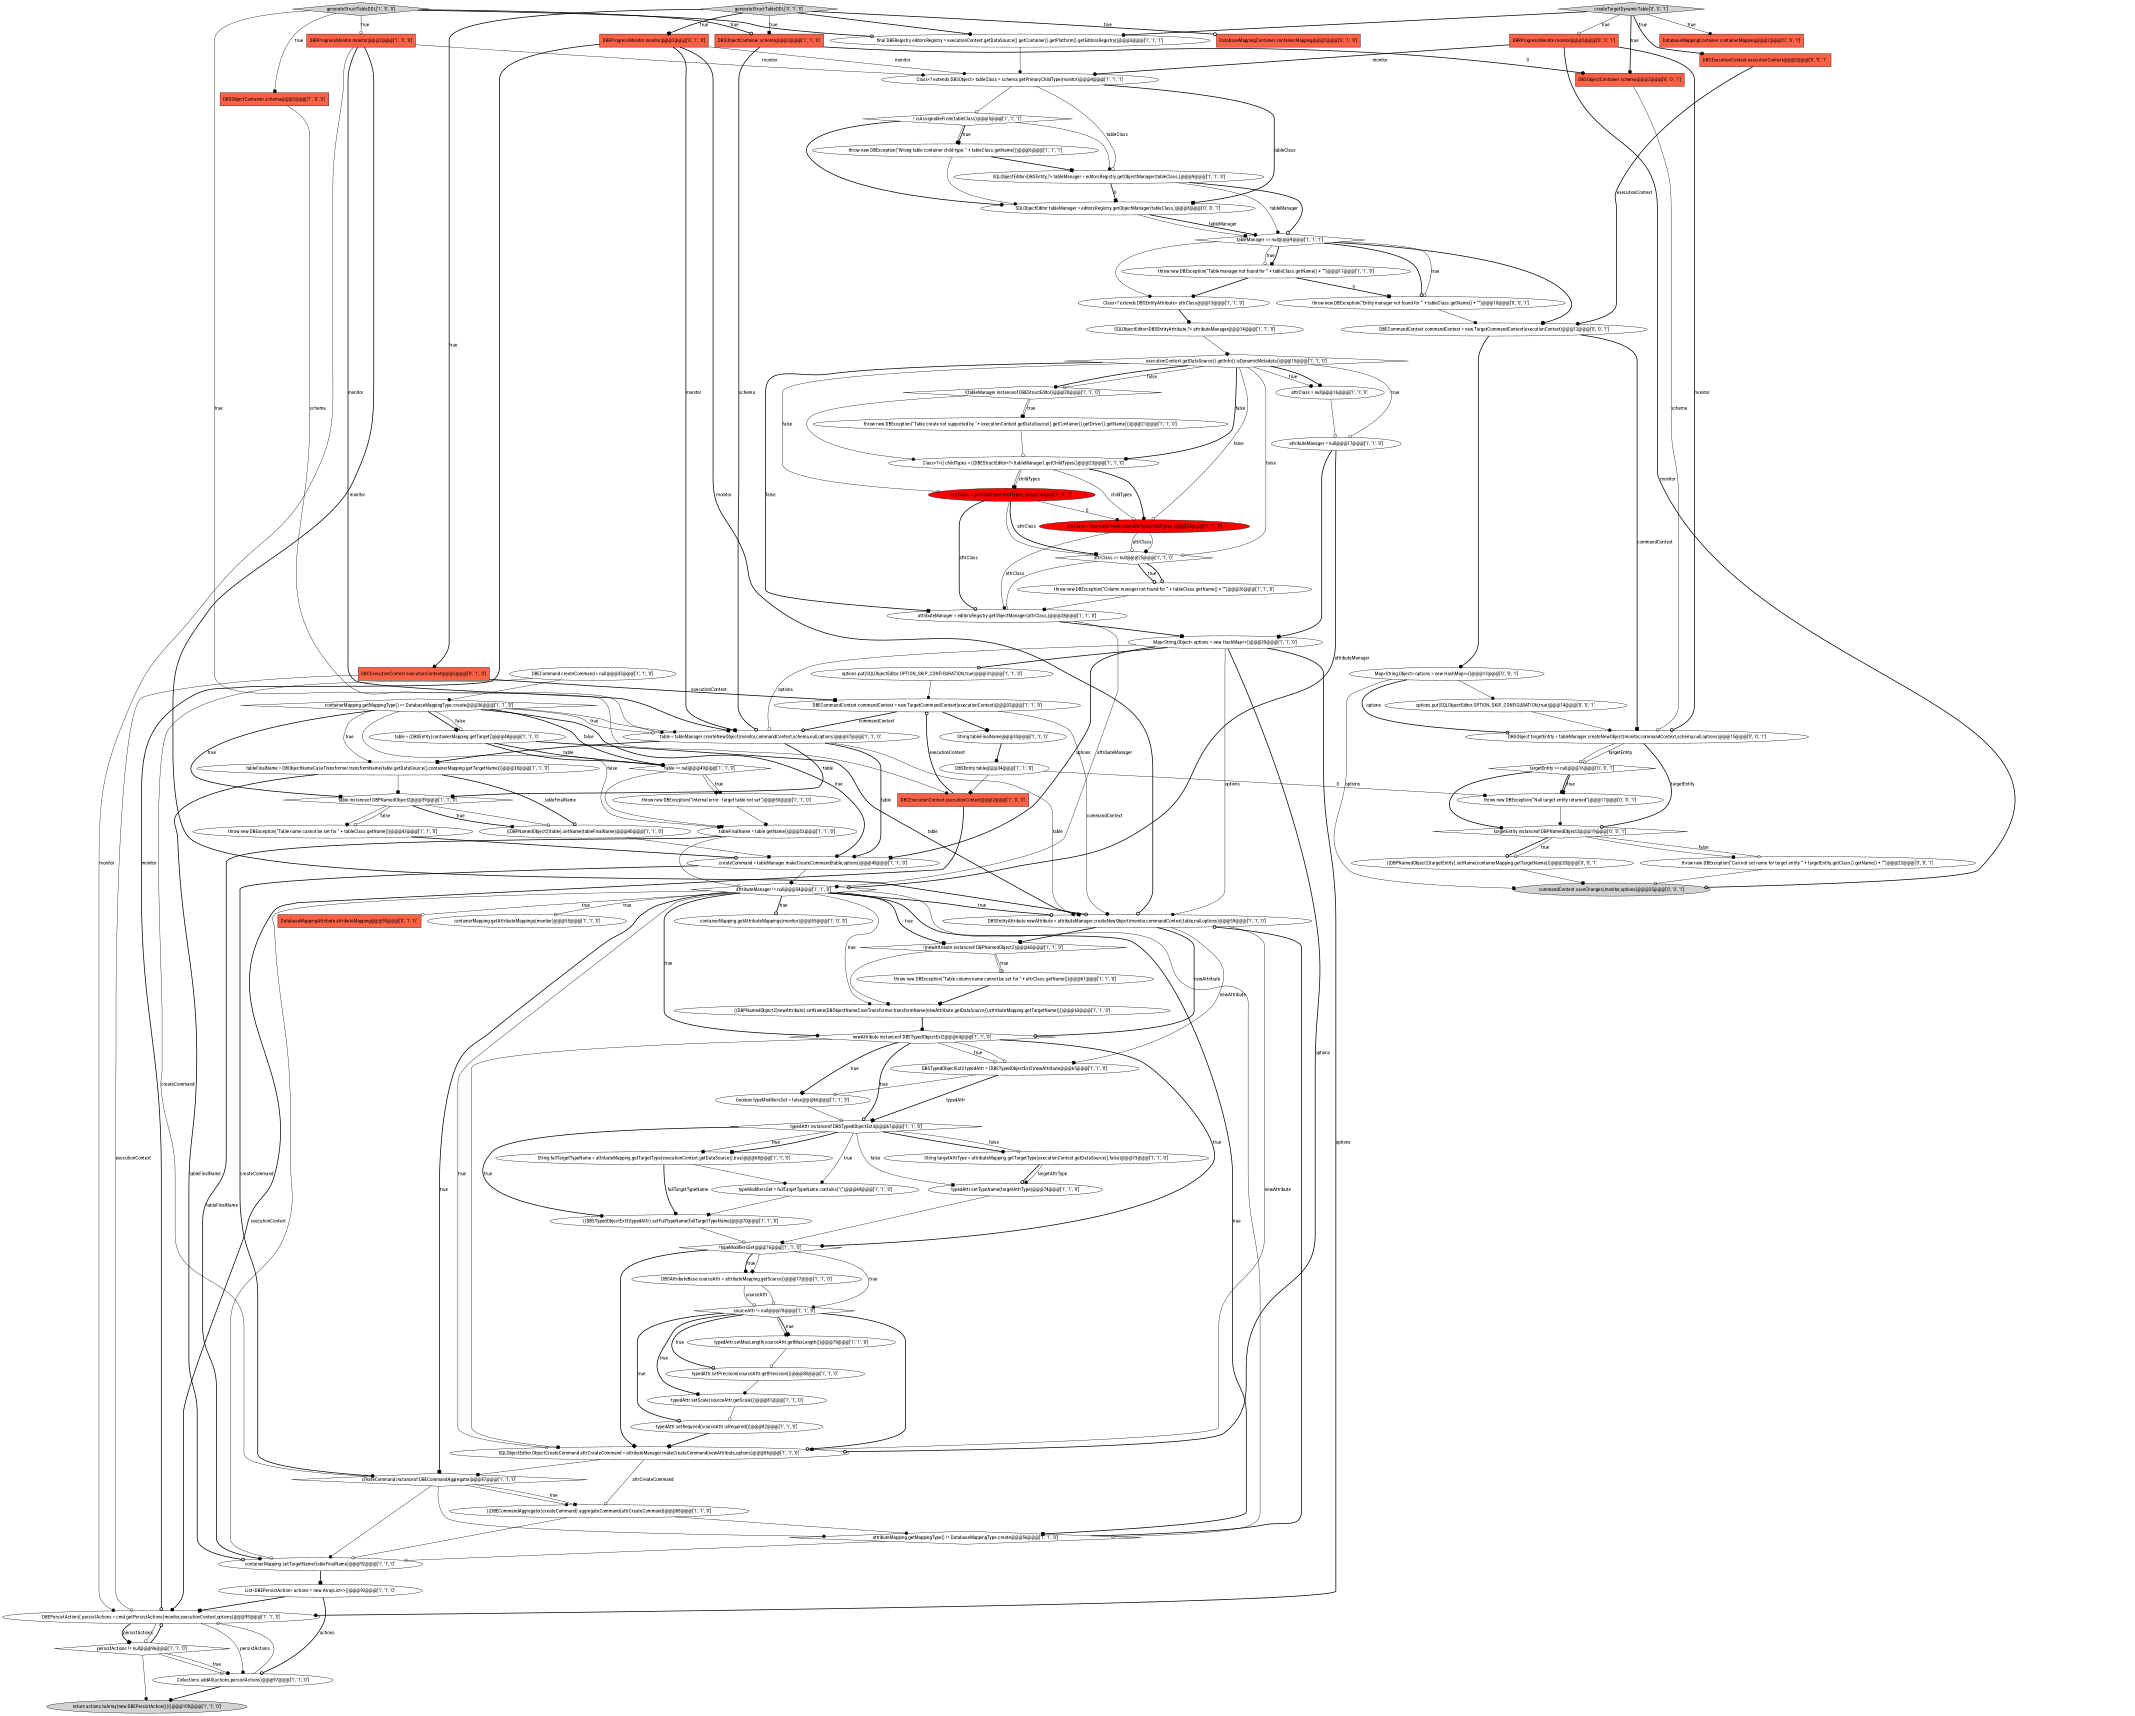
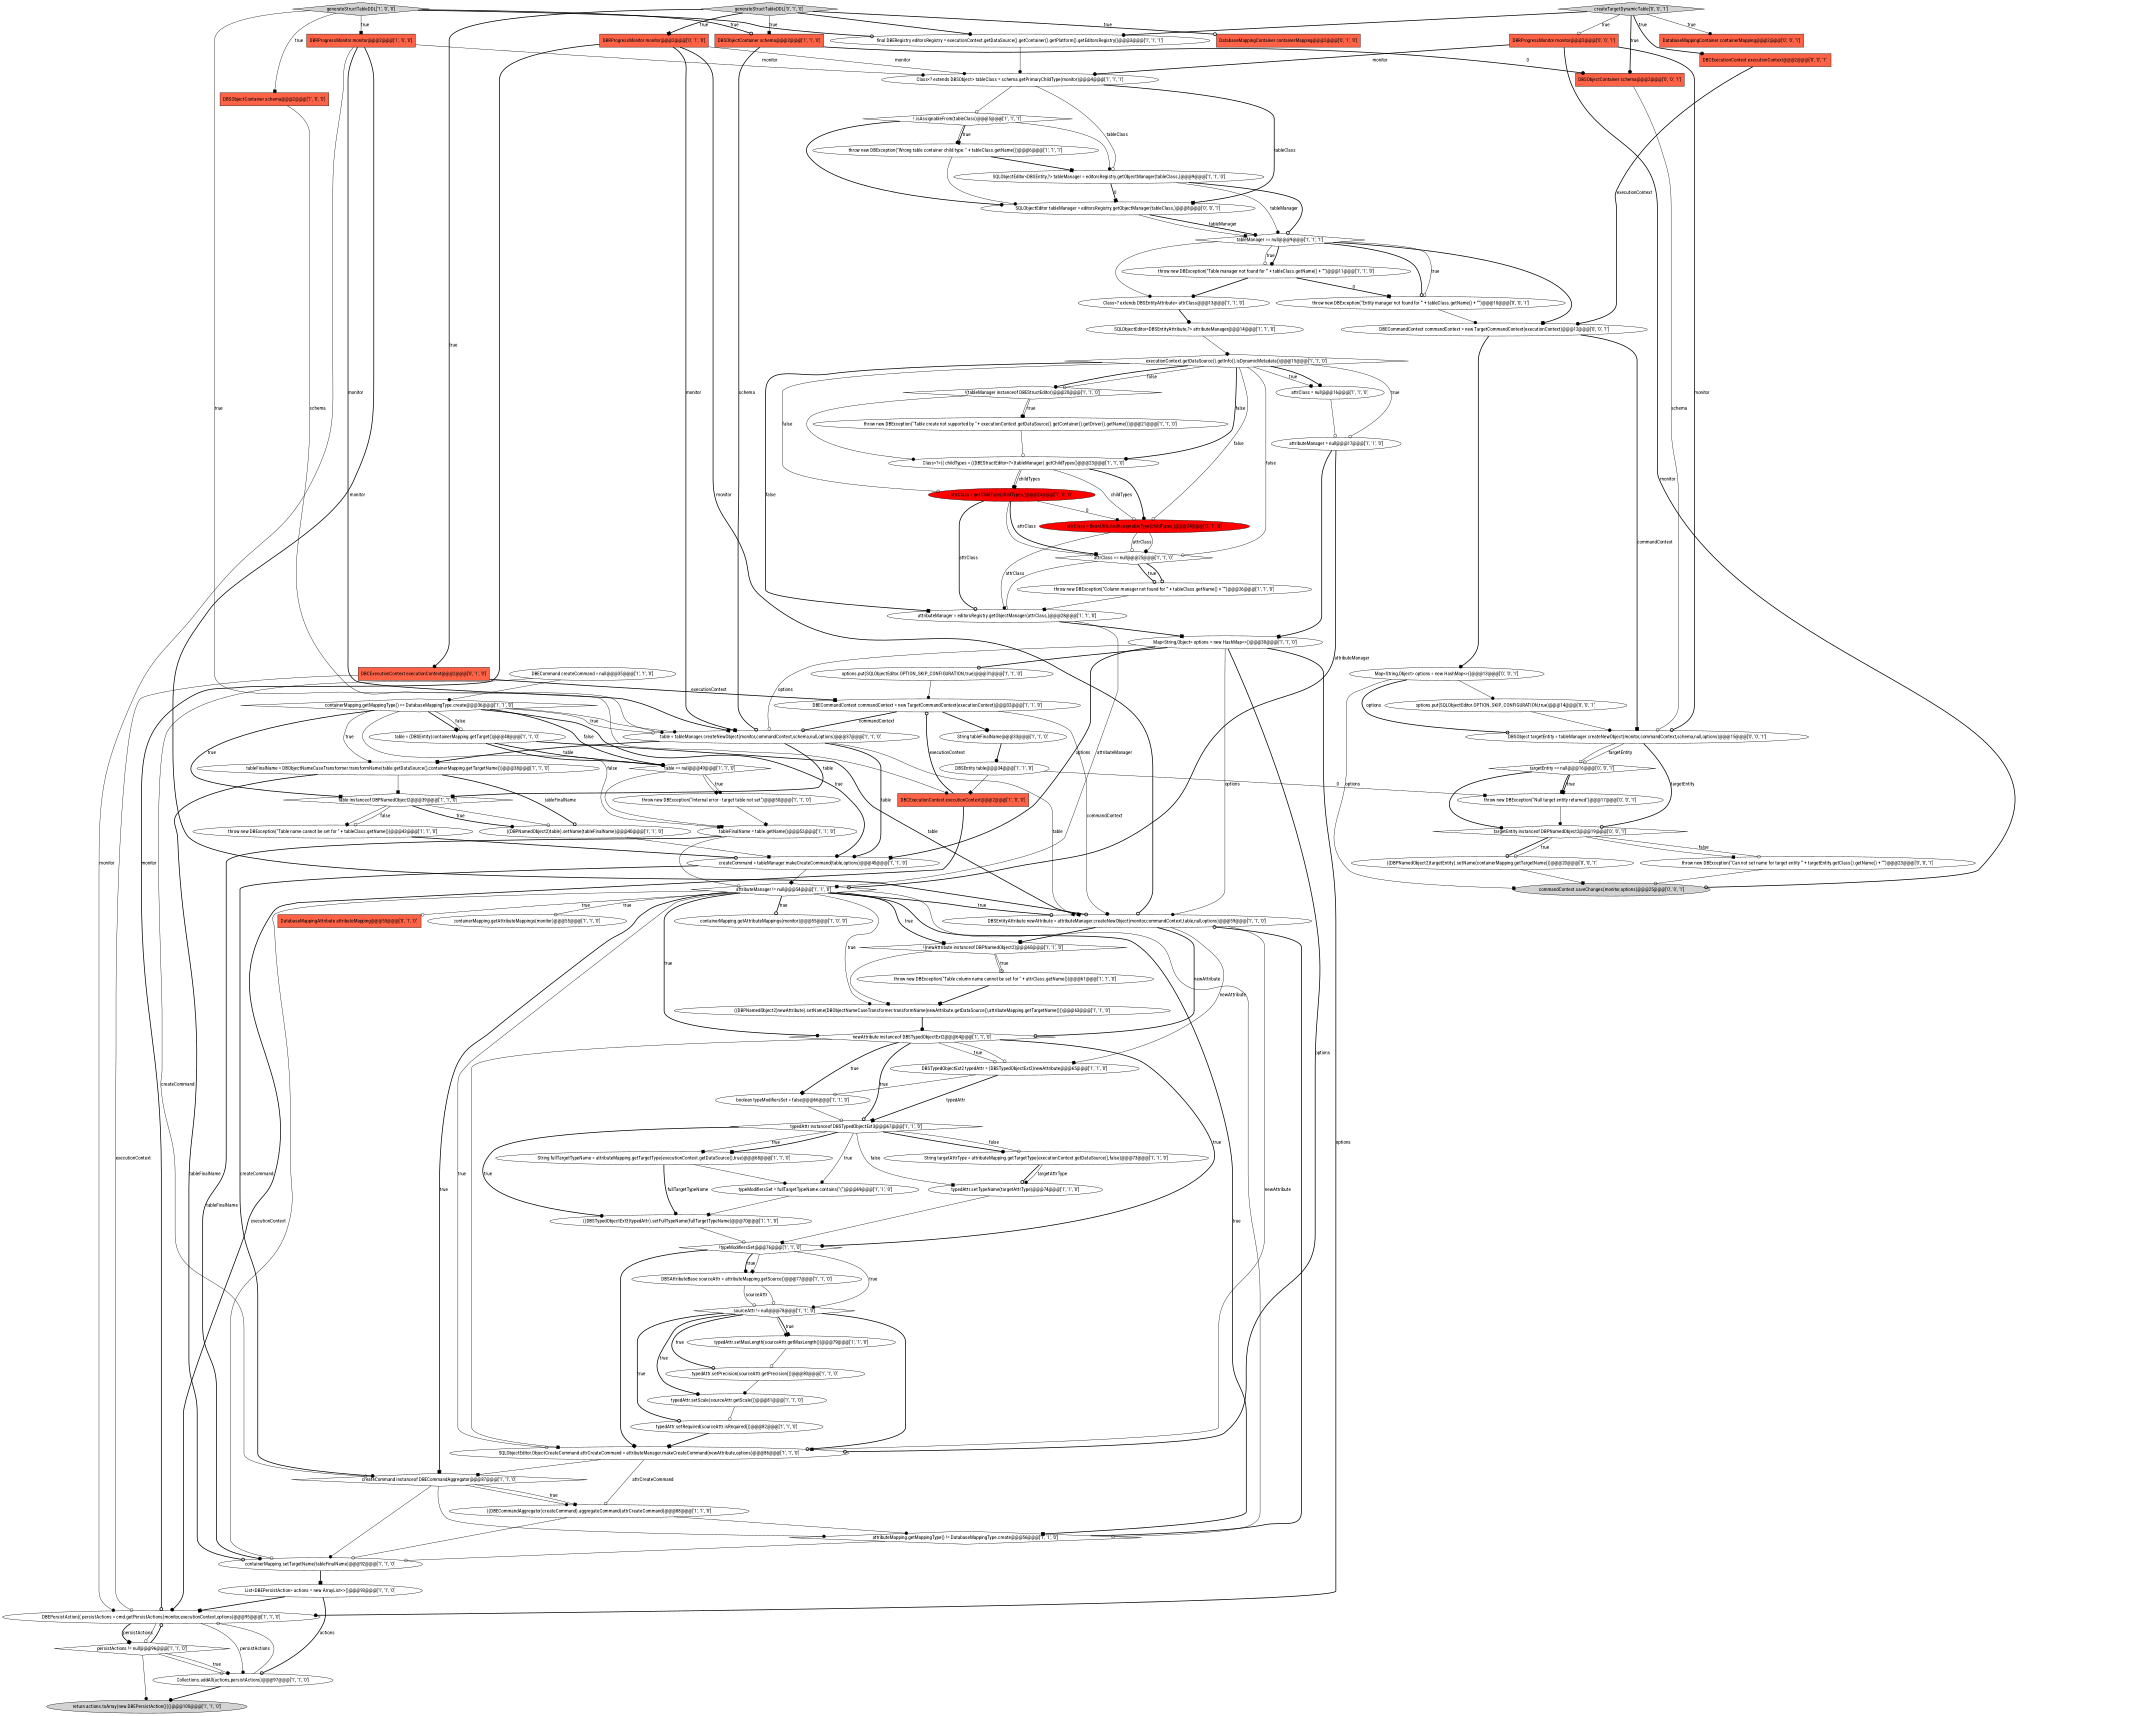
(361, 23) -> (361, 23)
